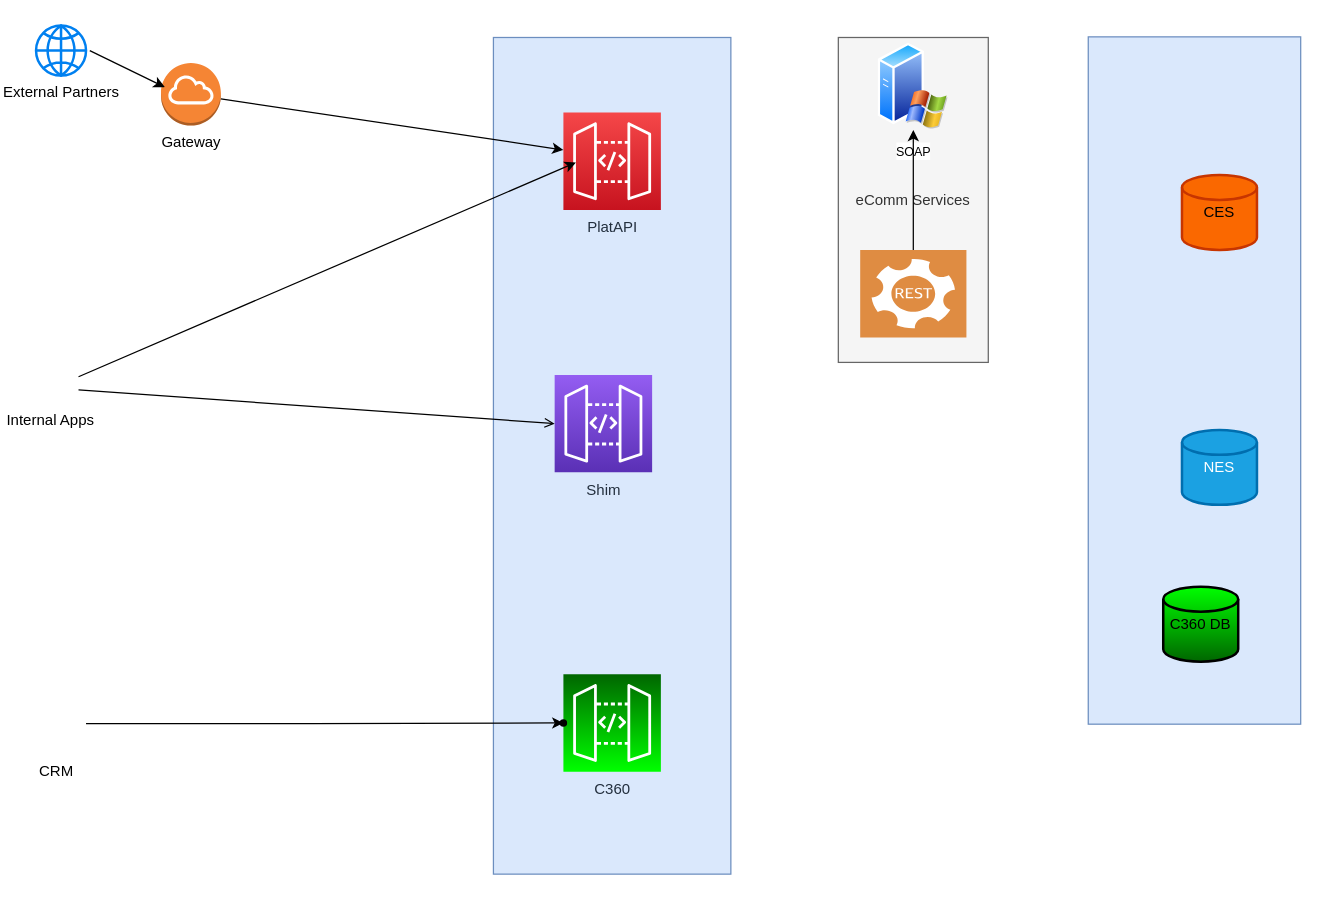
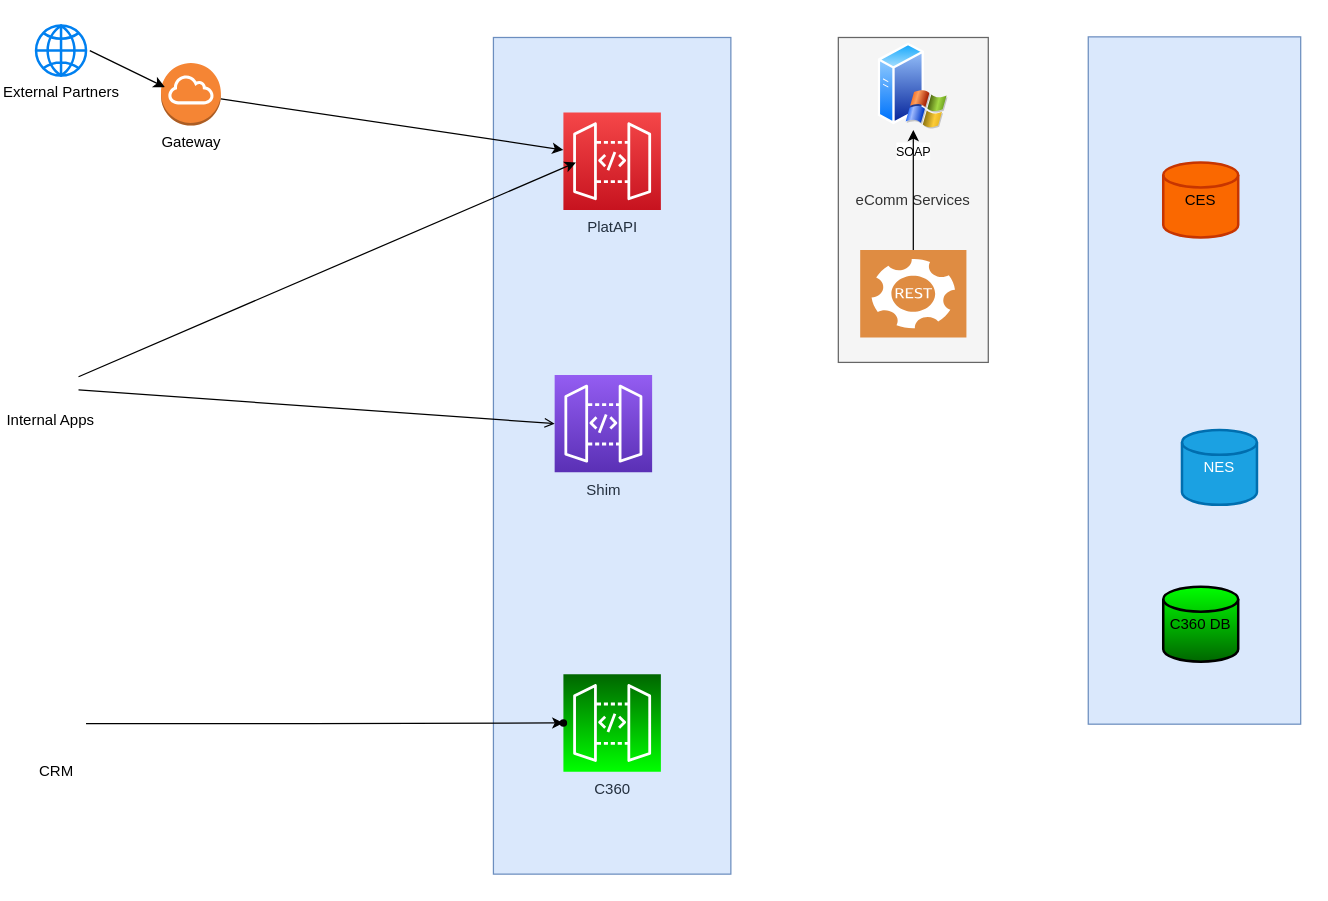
(1219, 213) -> (1201, 200)
